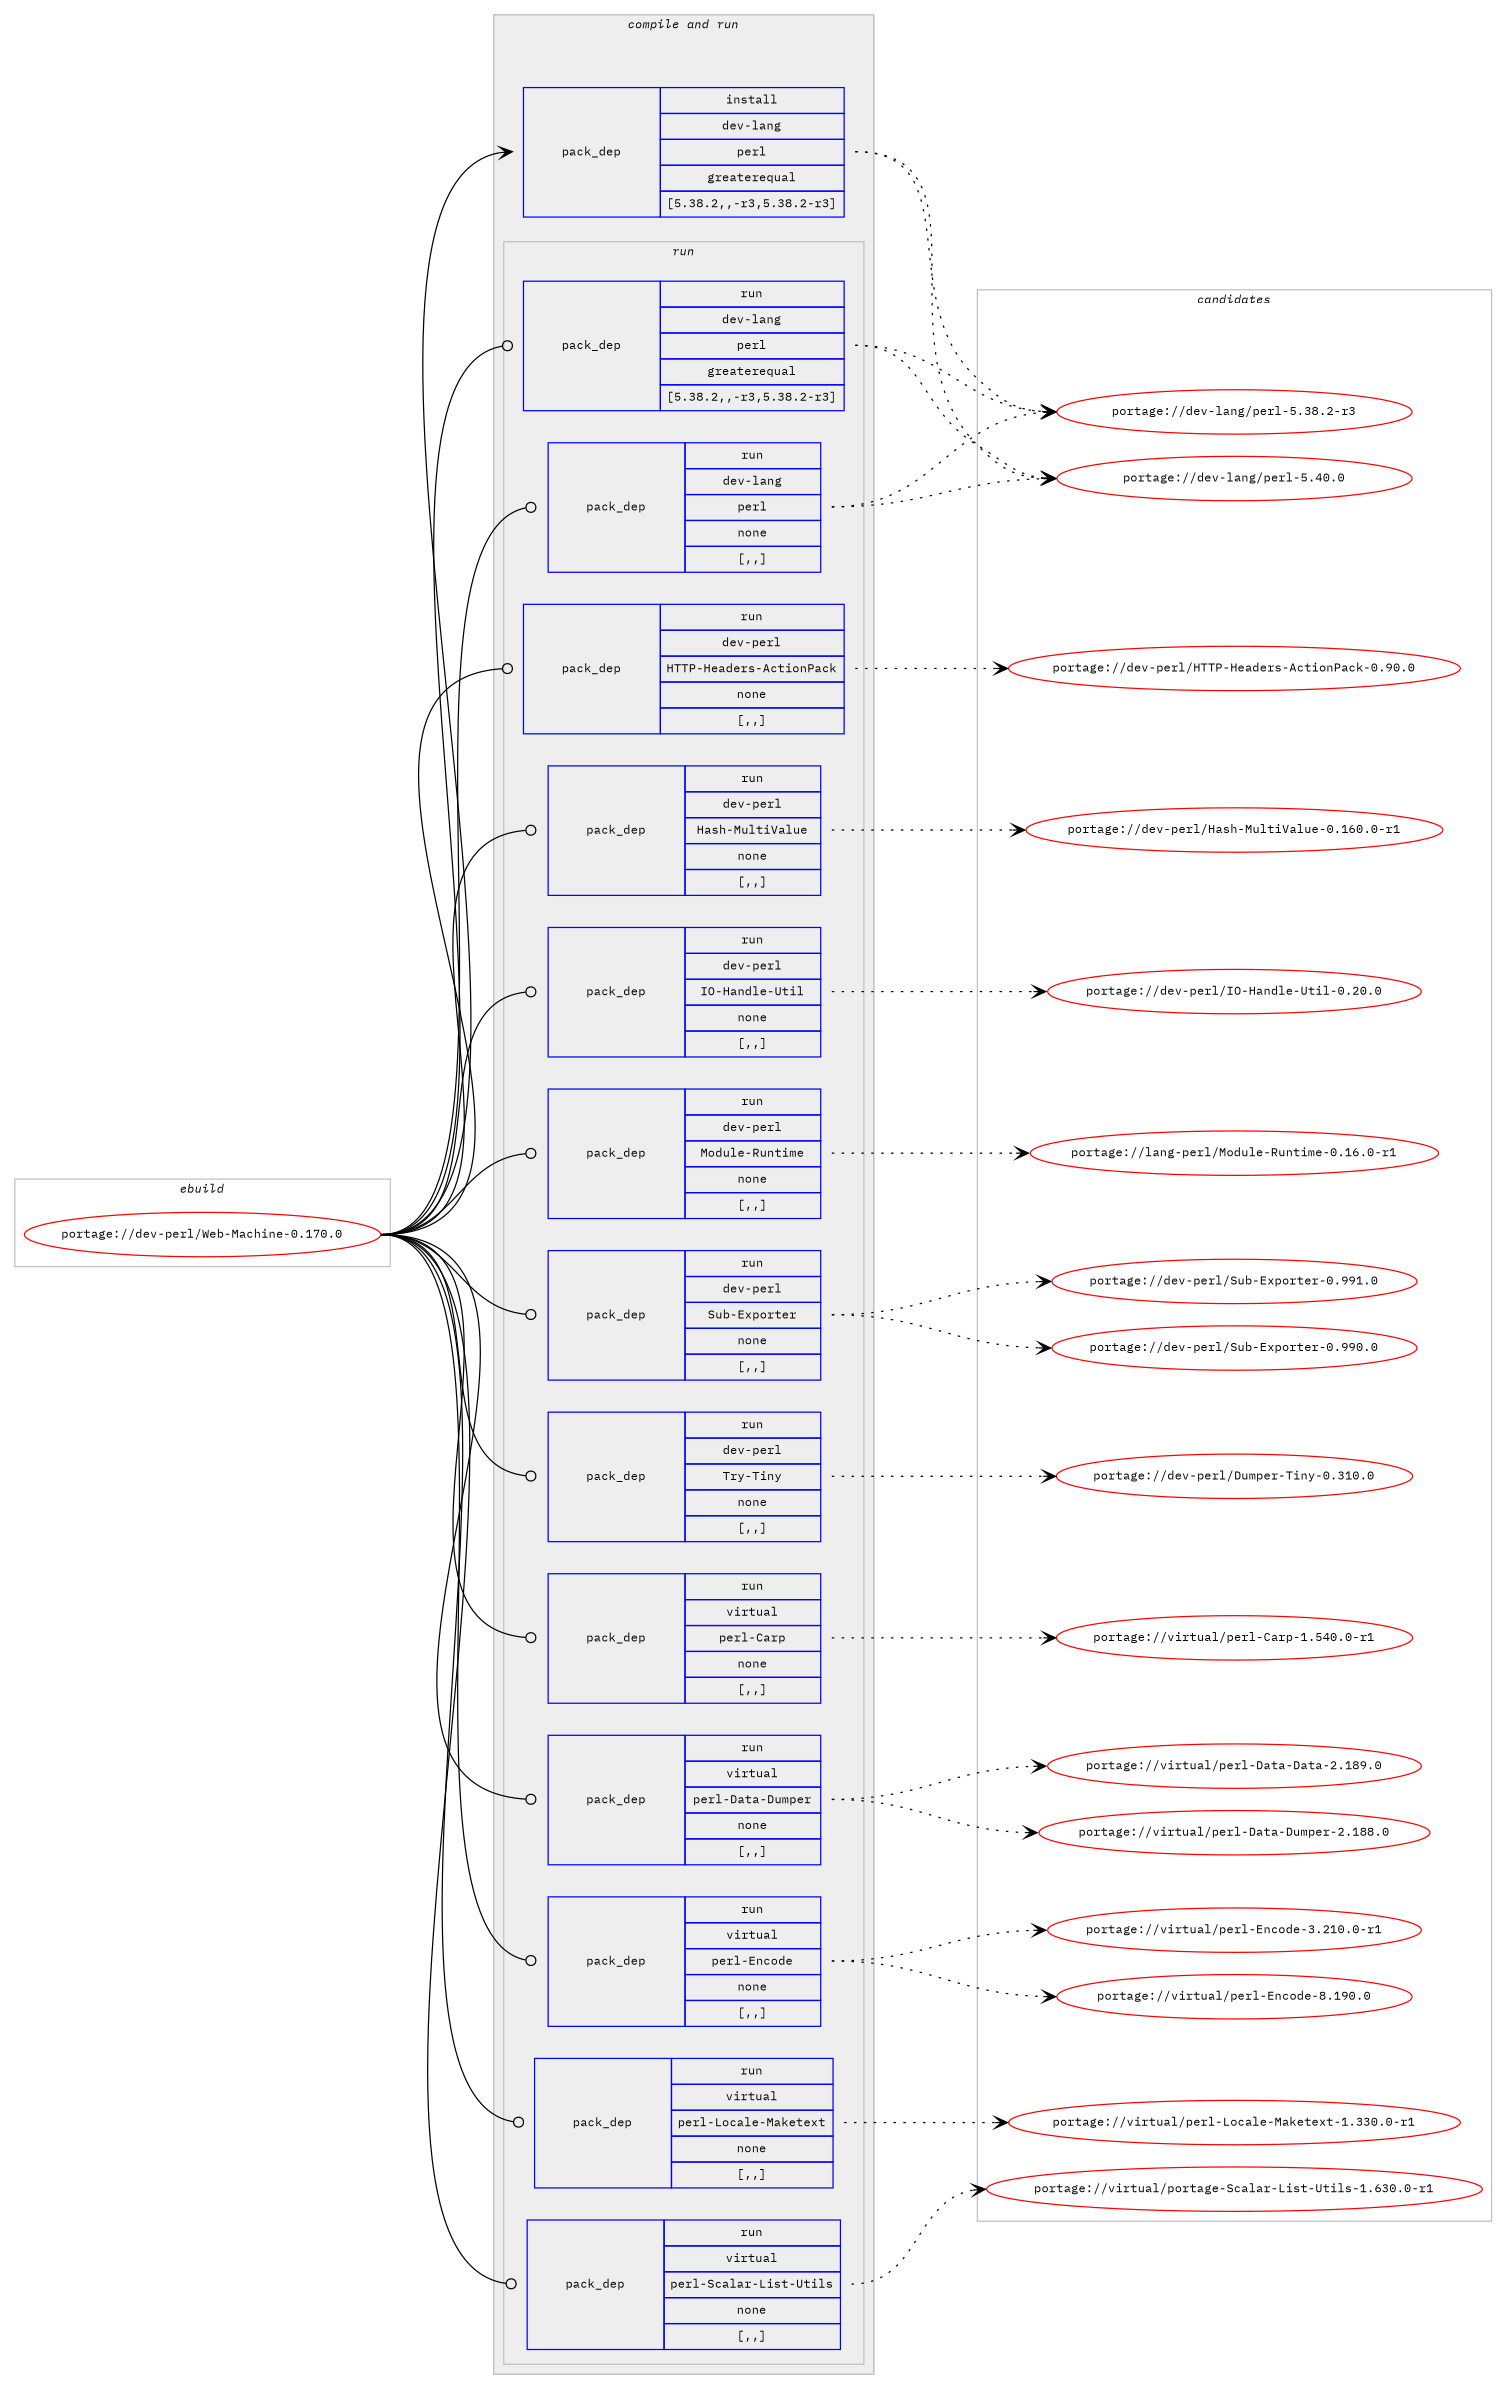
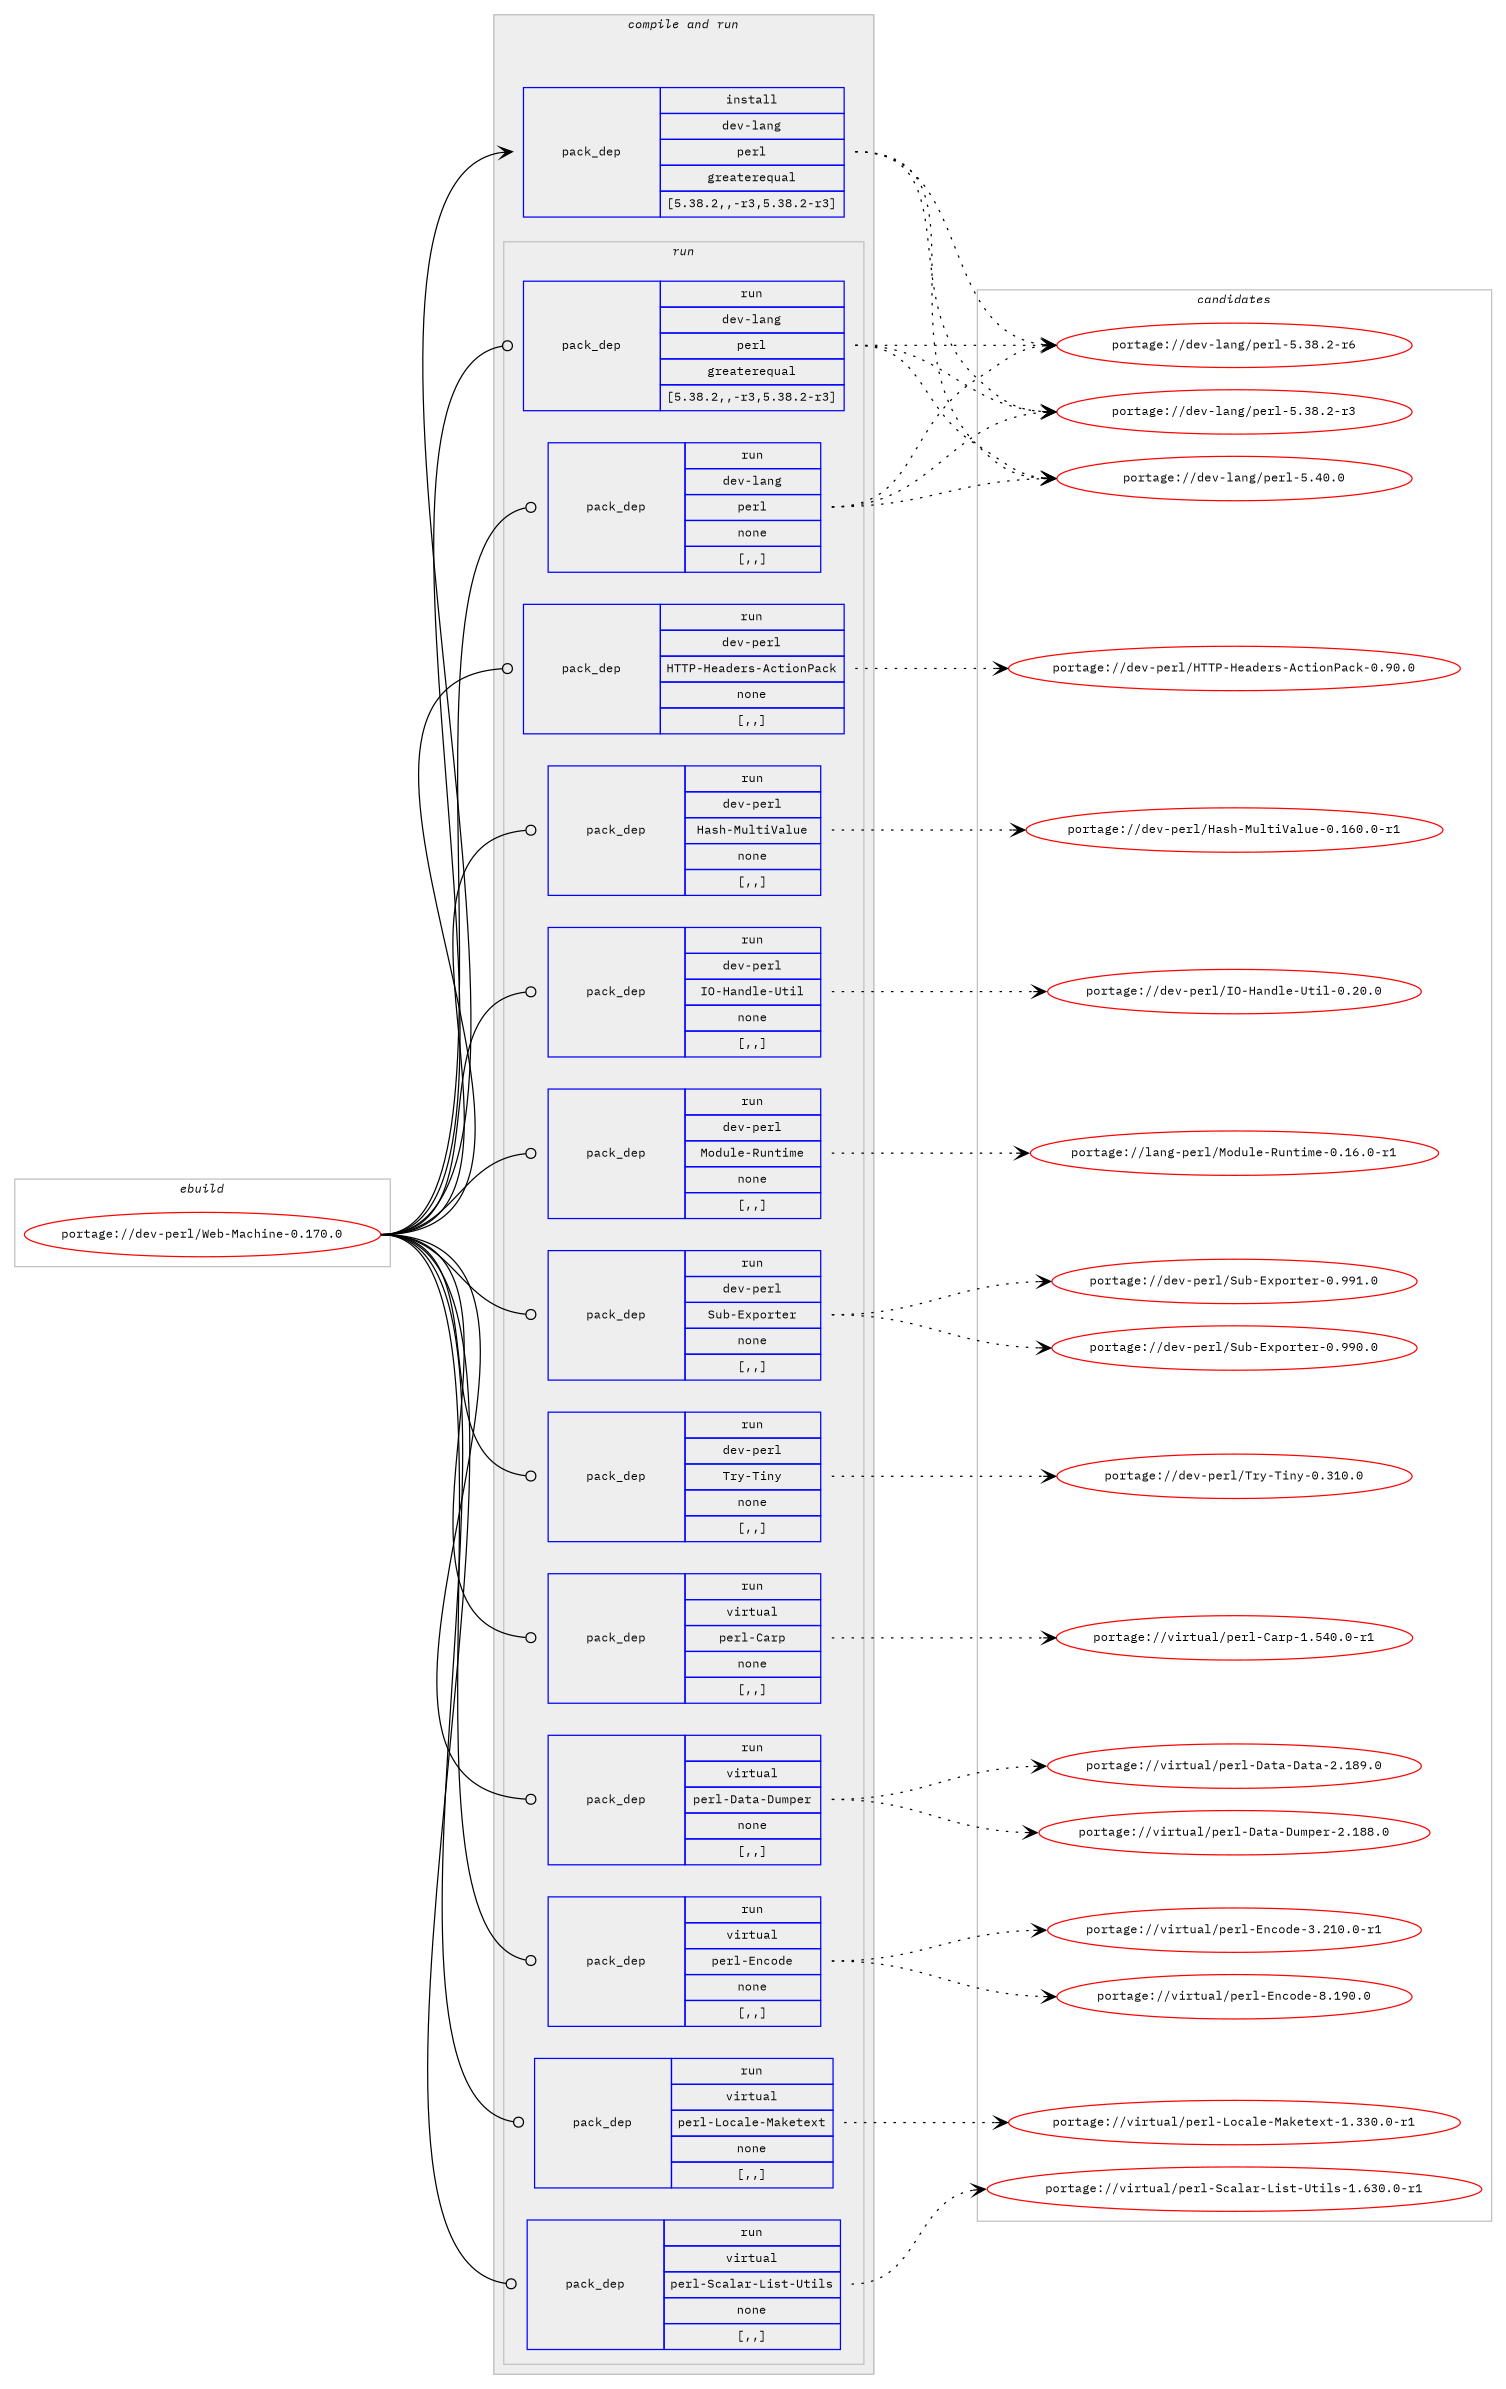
none -> (1234, 345)
(1234, 1476) -> (1234, 1476)
(1234, 2189) -> (1234, 2189)
